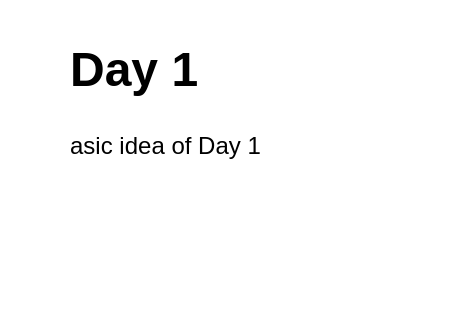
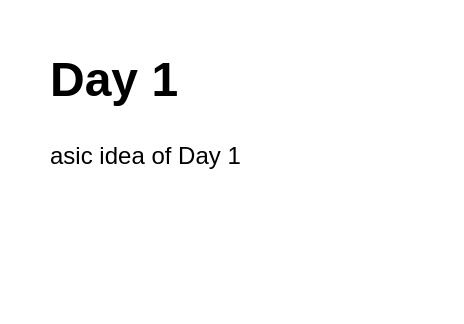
(251, 151) -> (231, 161)
